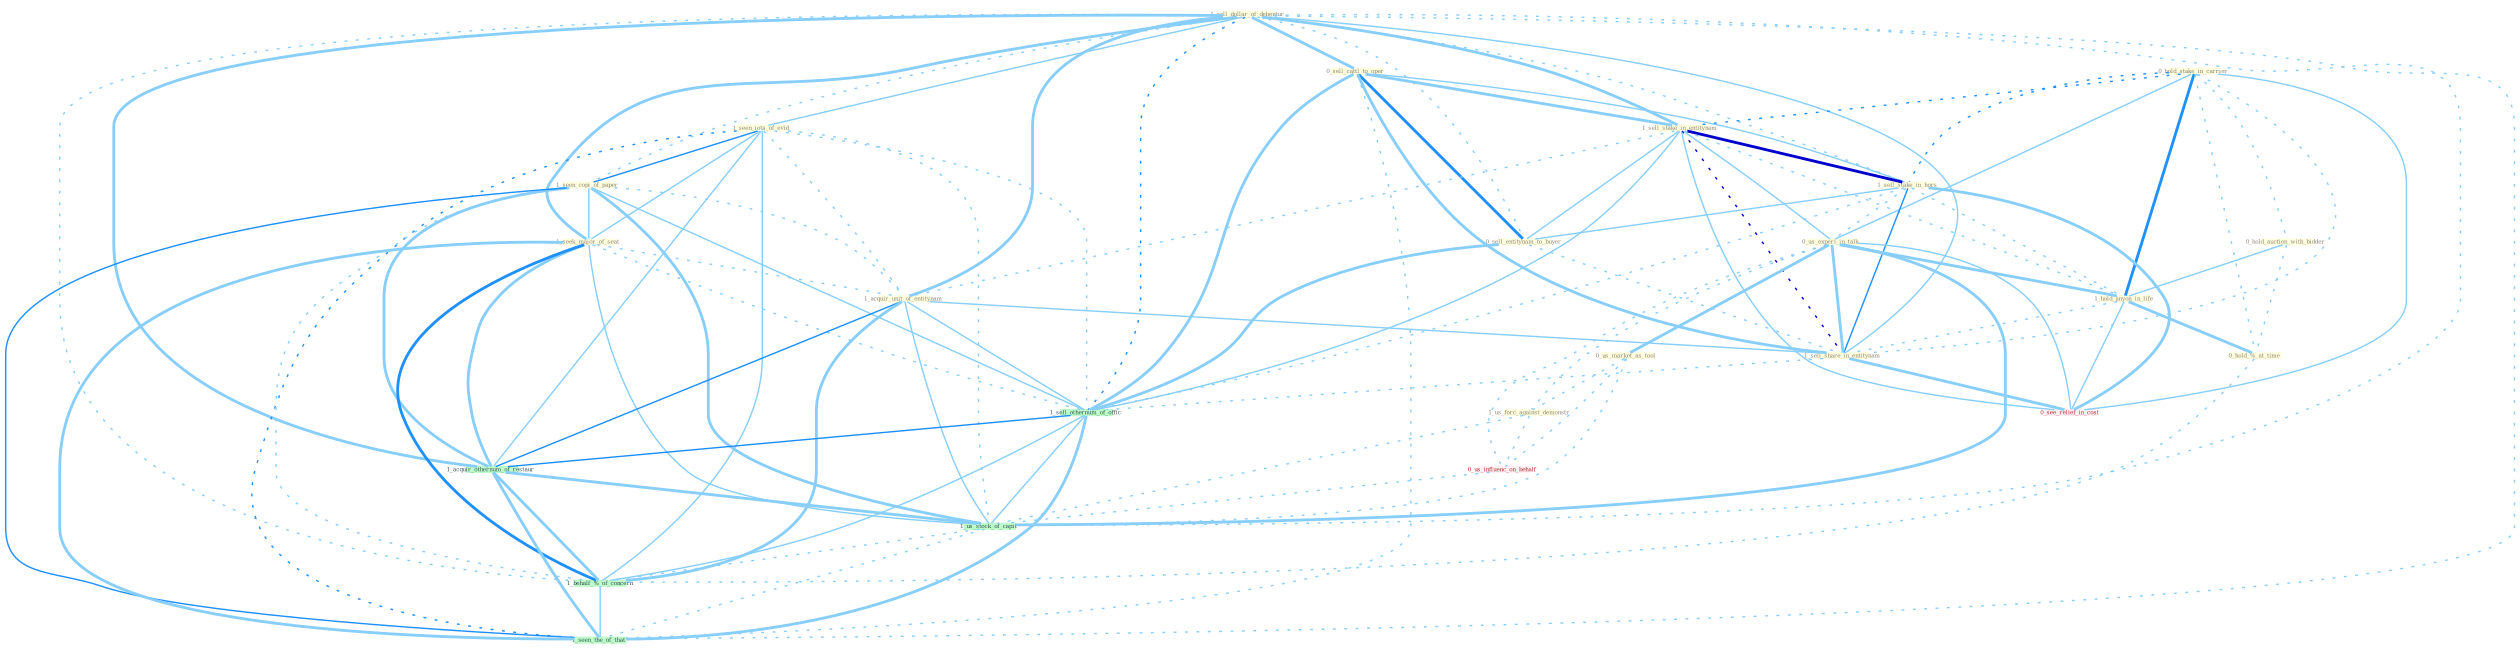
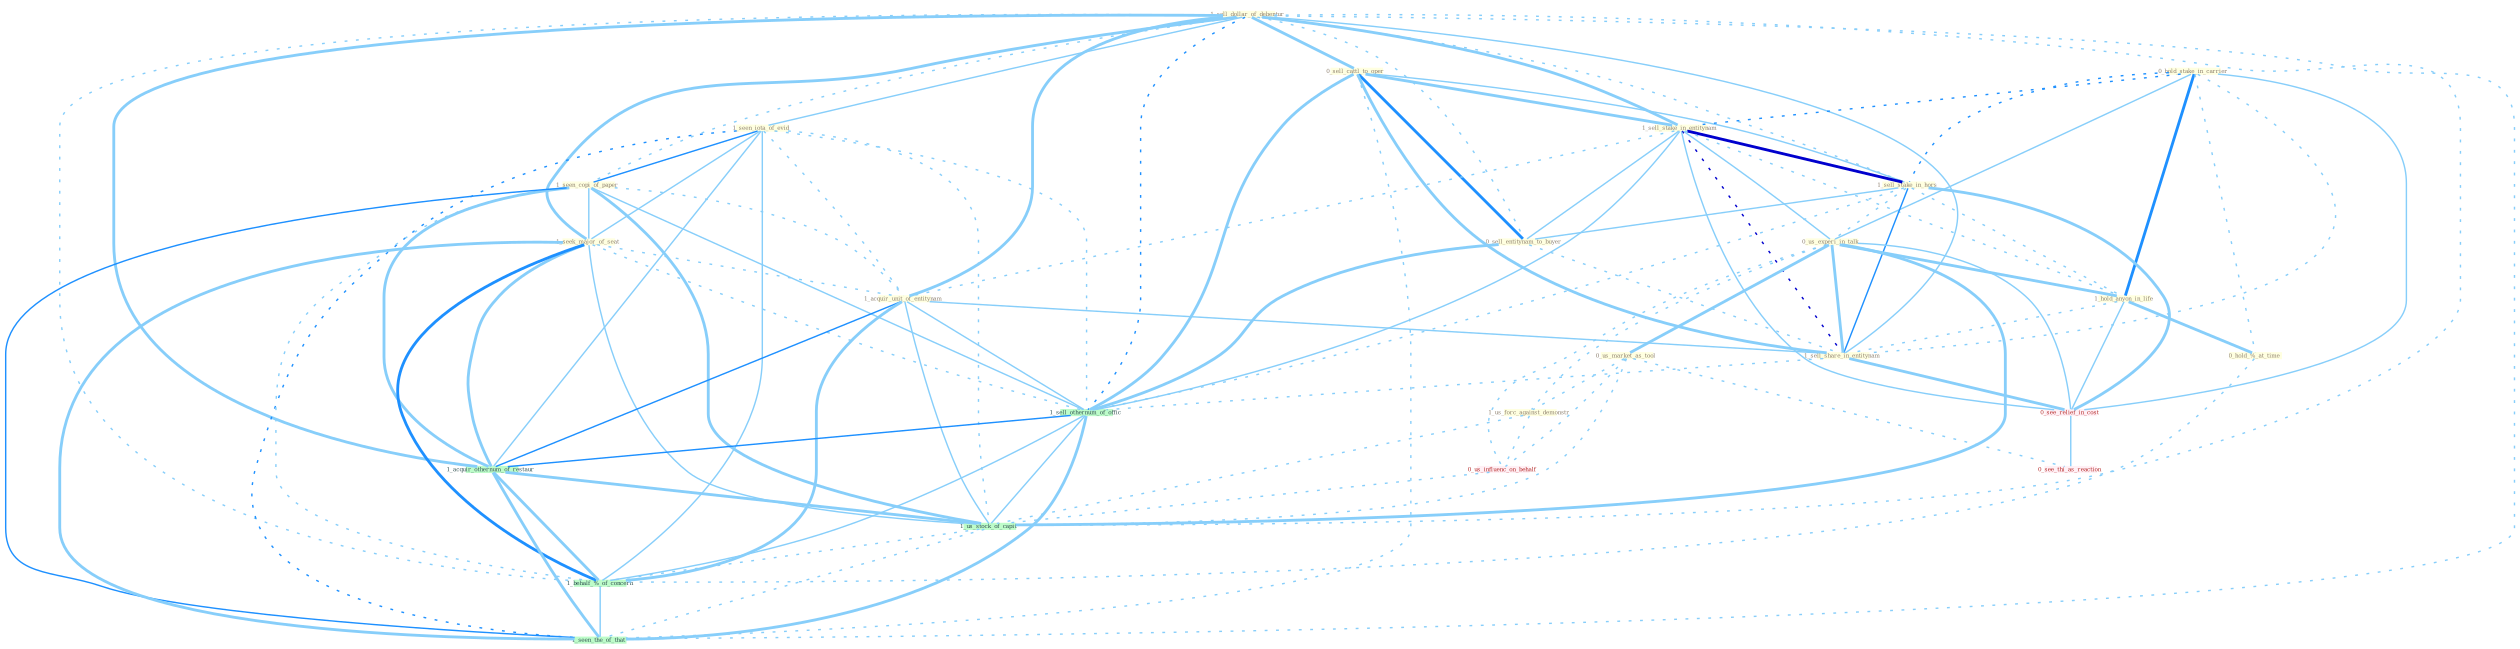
(2287, 242) -> none
none -> (2071, 469)
